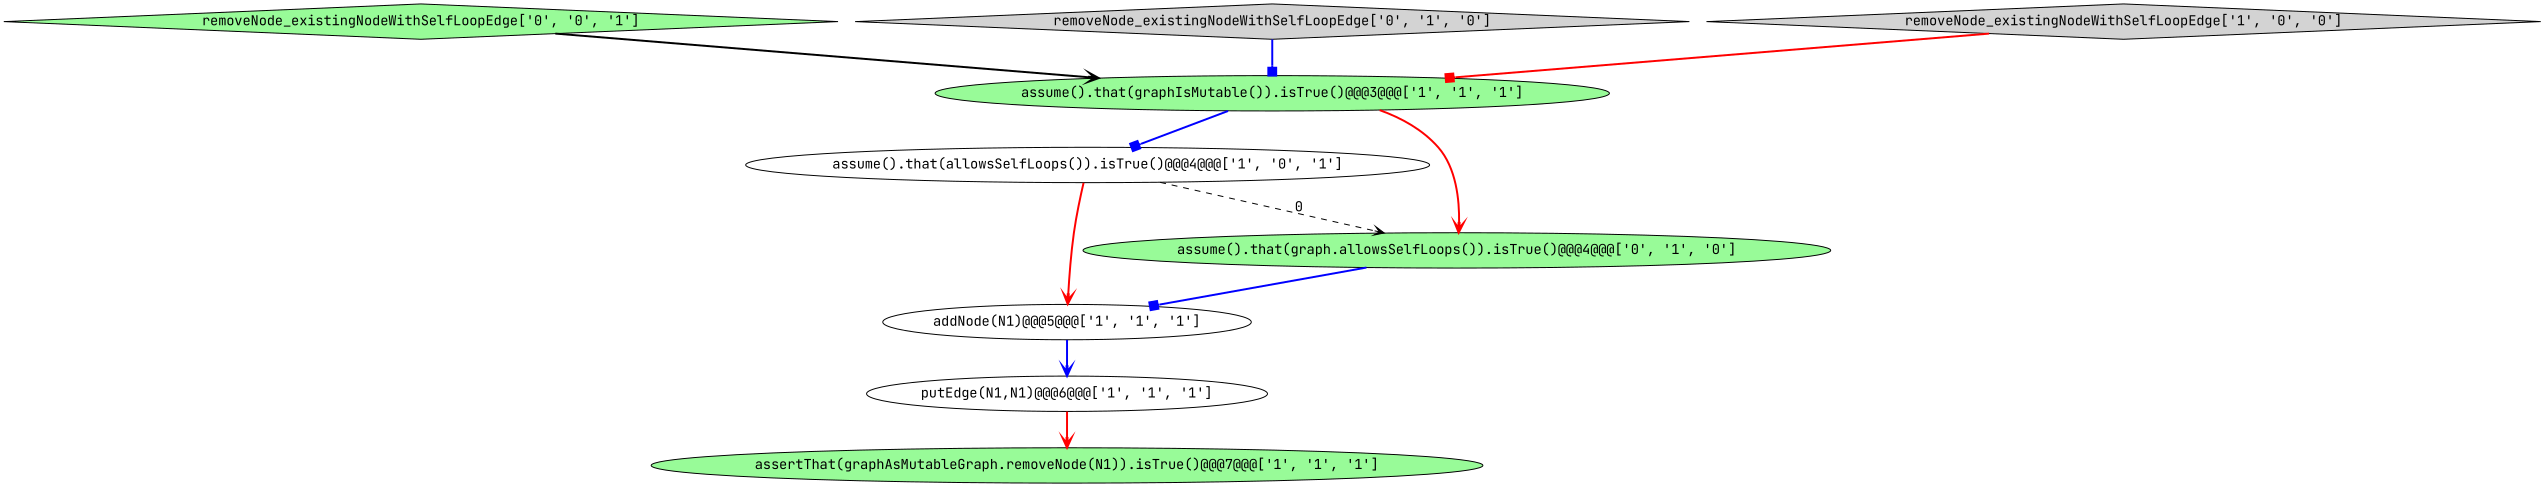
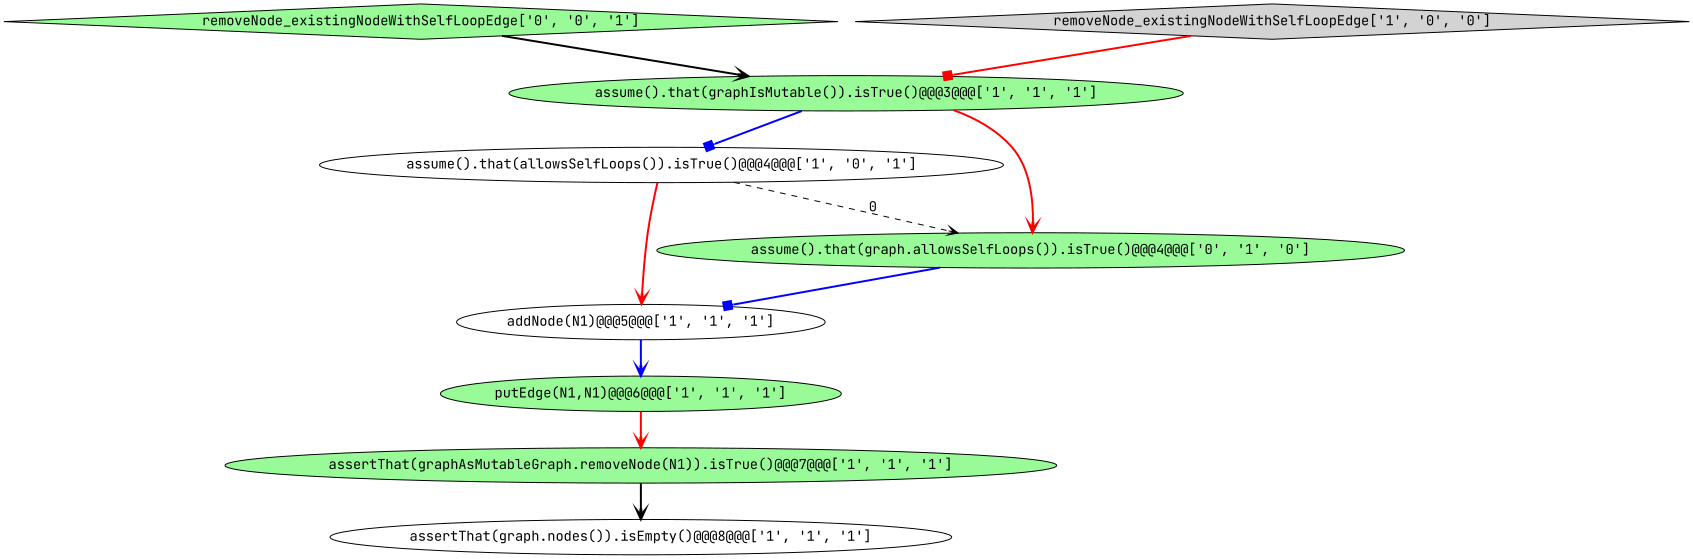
(1272, 22) -> none
(1067, 394) -> (641, 394)
none -> (641, 537)
